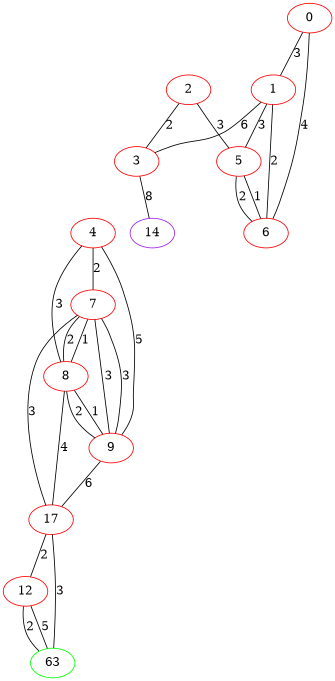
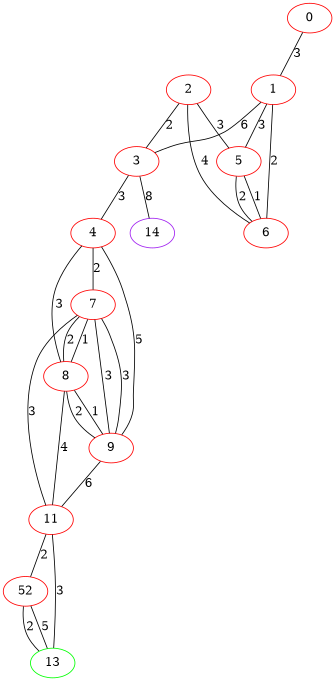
(299, 128) -> (200, 174)
none -> (115, 197)
(51, 520) -> (51, 520)
(26, 591) -> (26, 591)
(53, 663) -> (53, 663)
